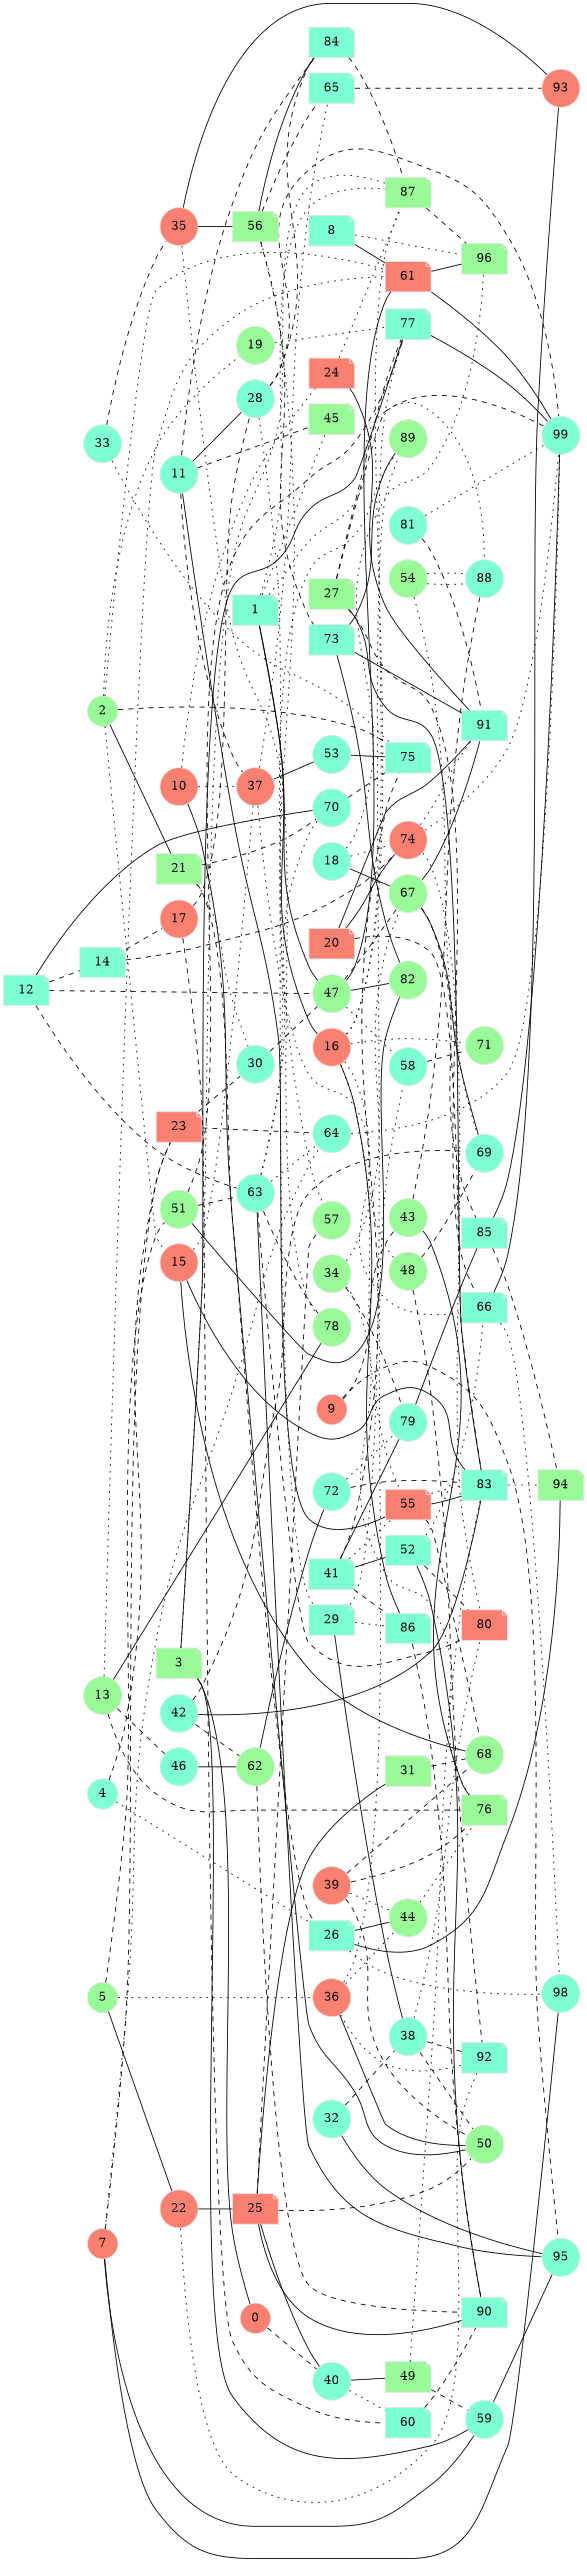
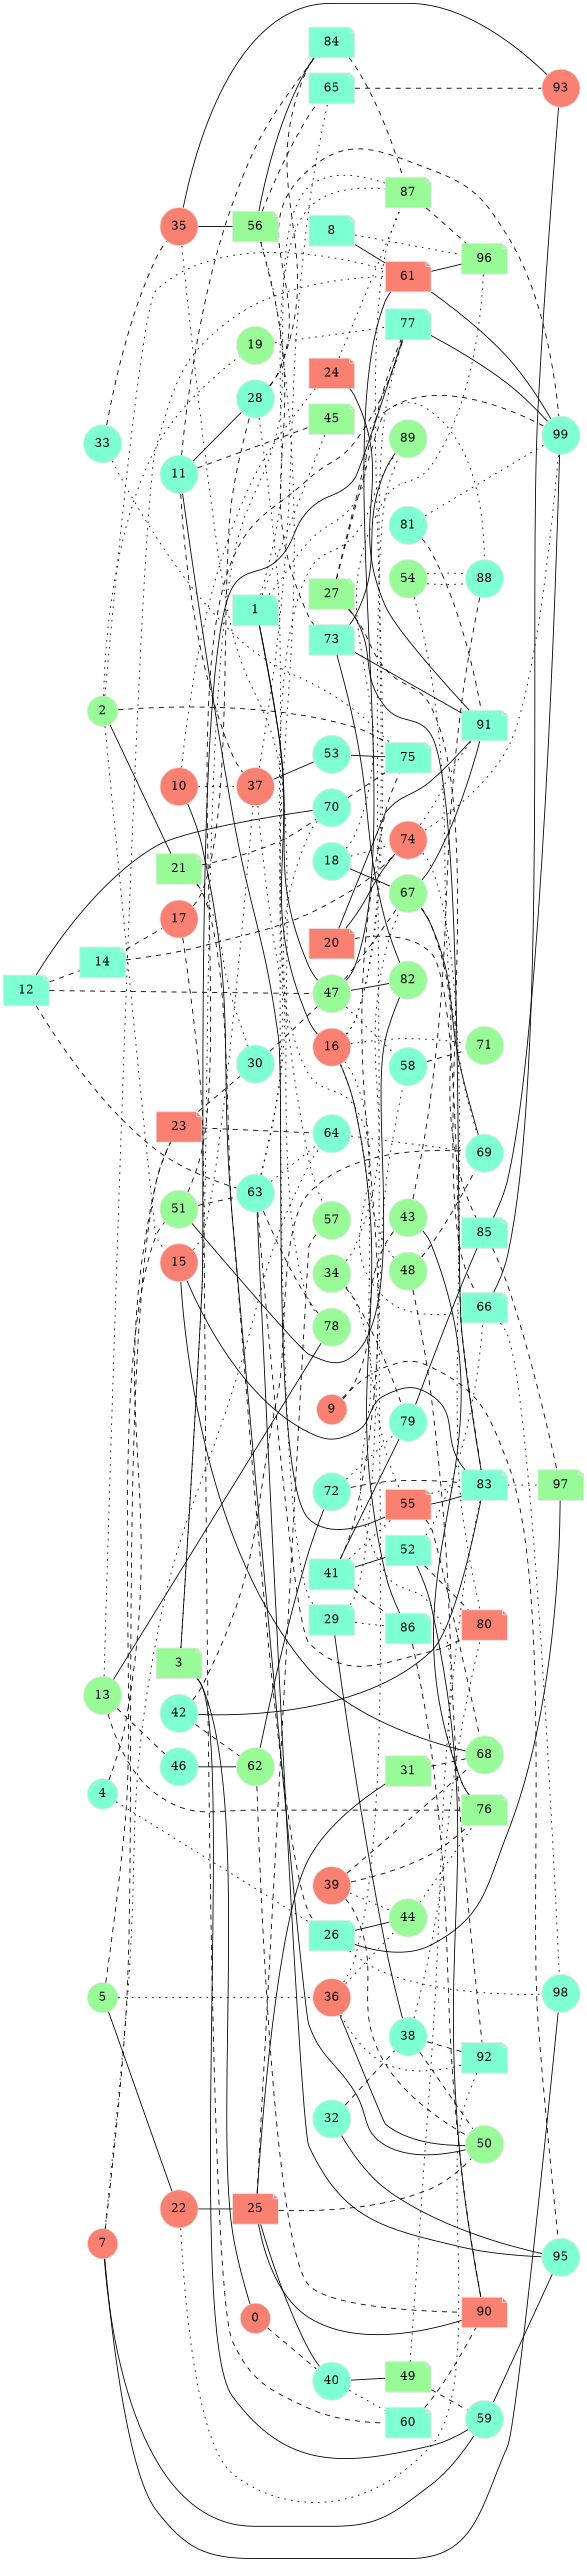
(525, 1009) -> (408, 1144)
(561, 1485) -> (561, 1485)
(485, 2312) -> (485, 2312)
